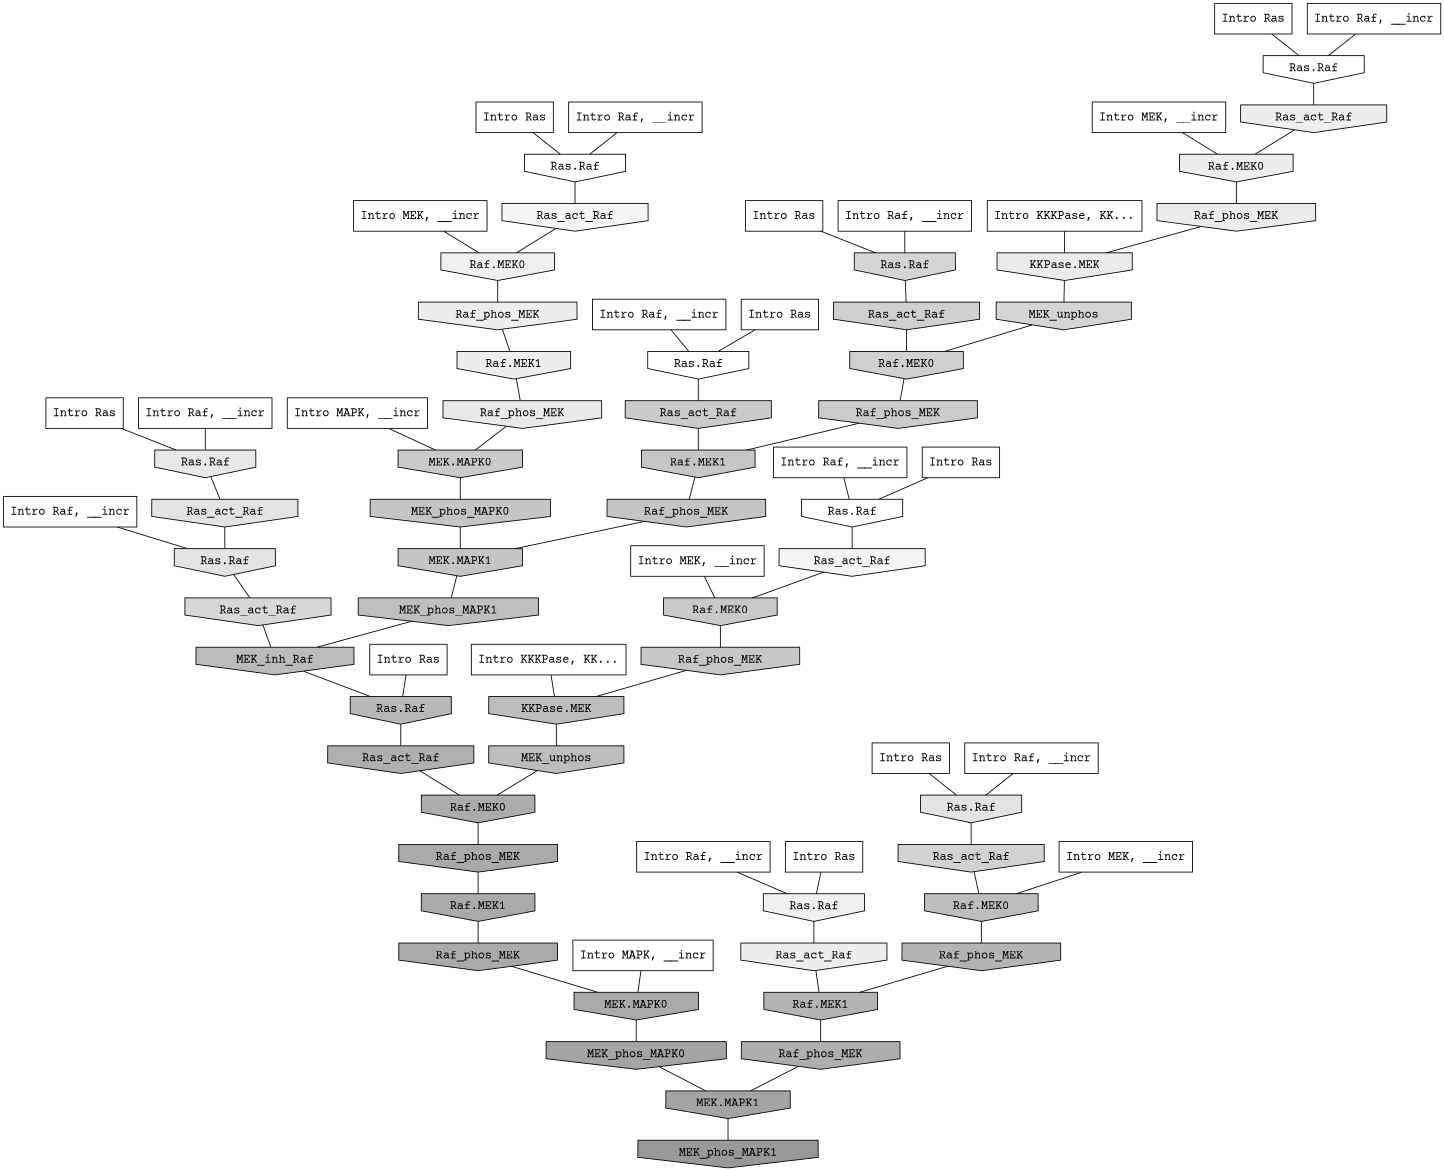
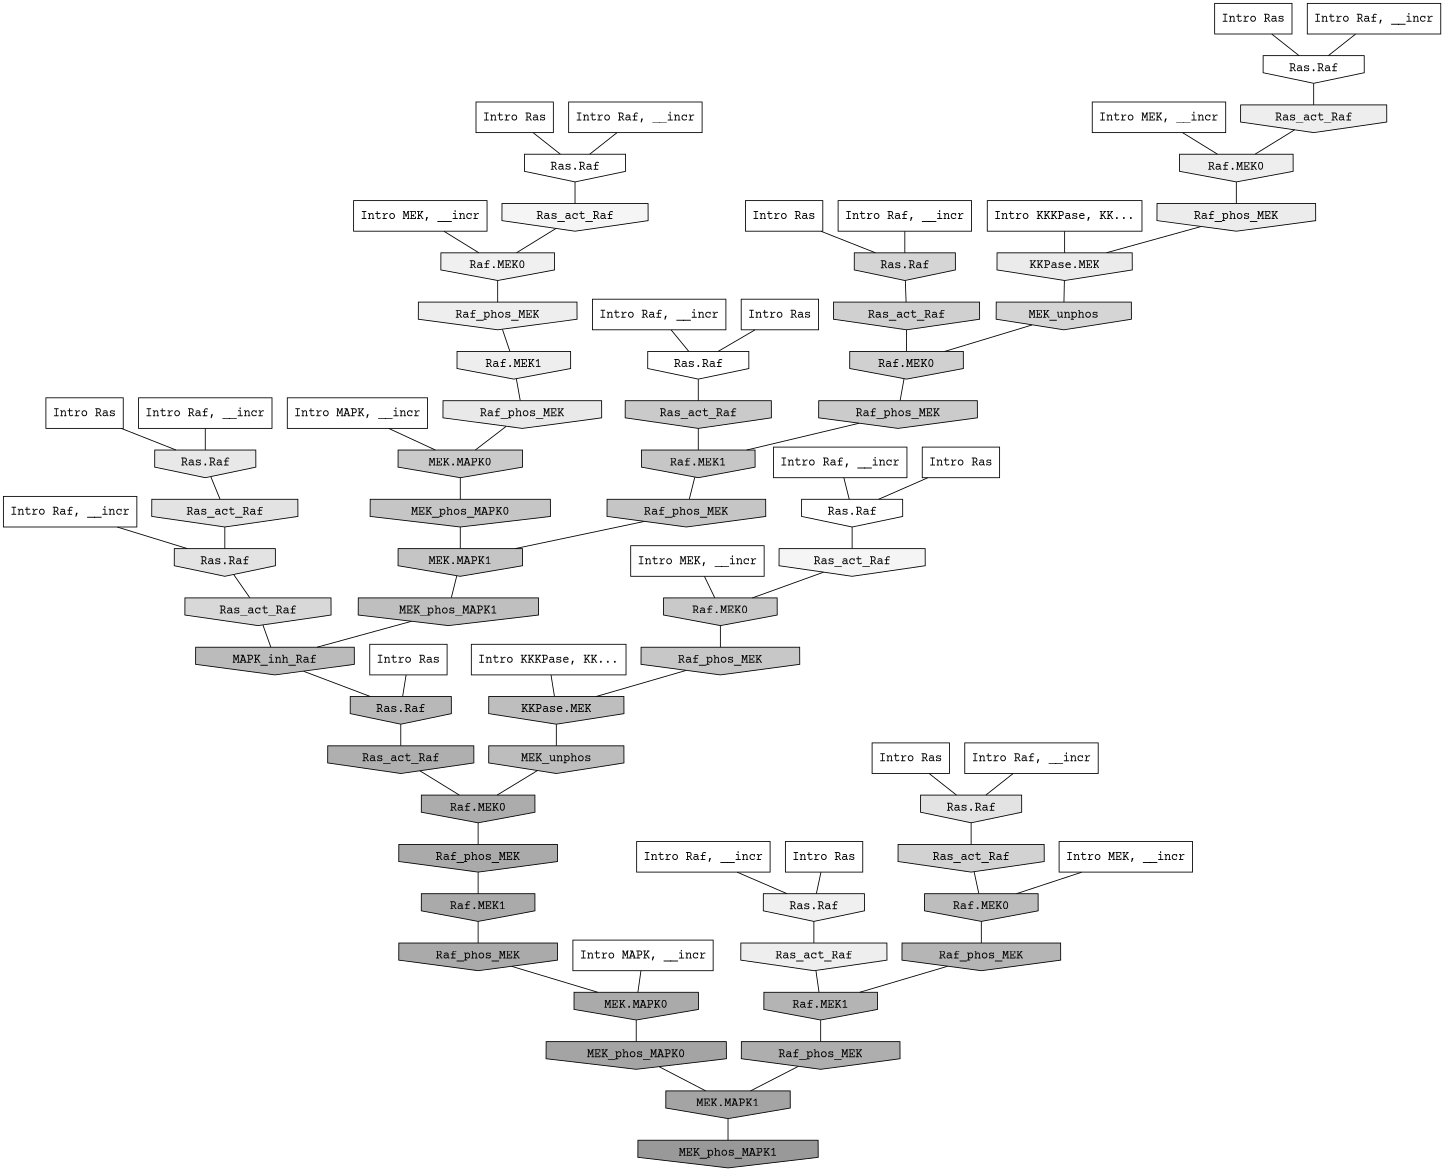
(275, 660) -> (275, 660)
